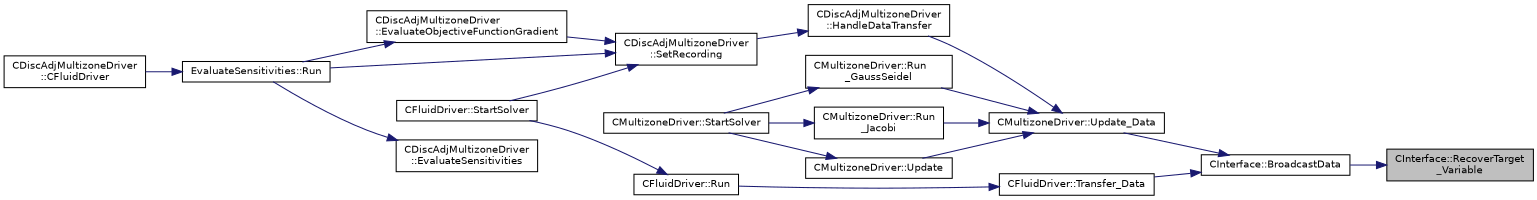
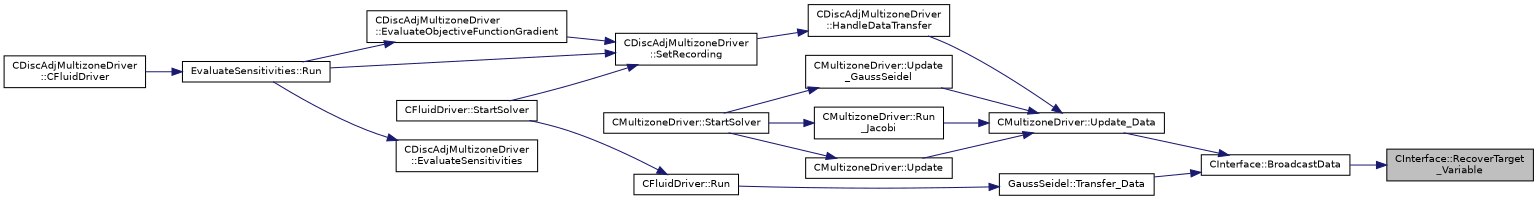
(879, 72) -> (879, 72)
(1077, 184) -> (1077, 184)
